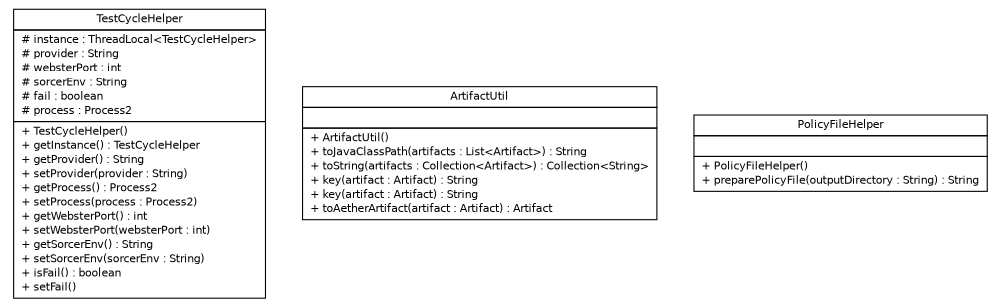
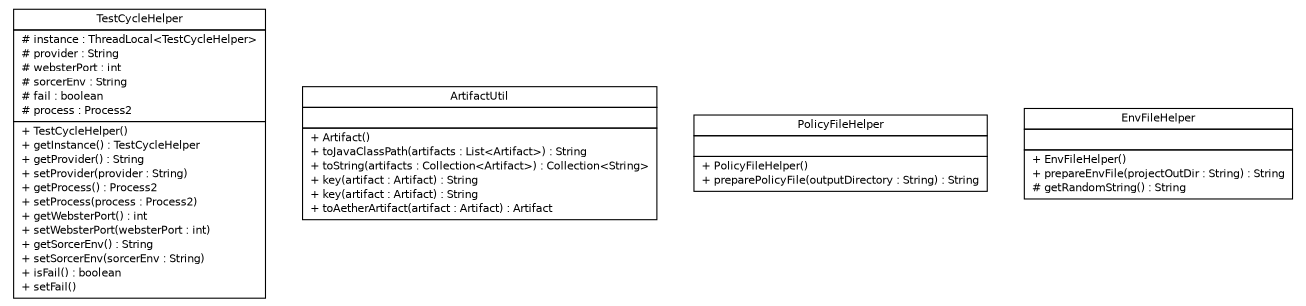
(350, 138) -> (340, 138)
none -> (1158, 153)
